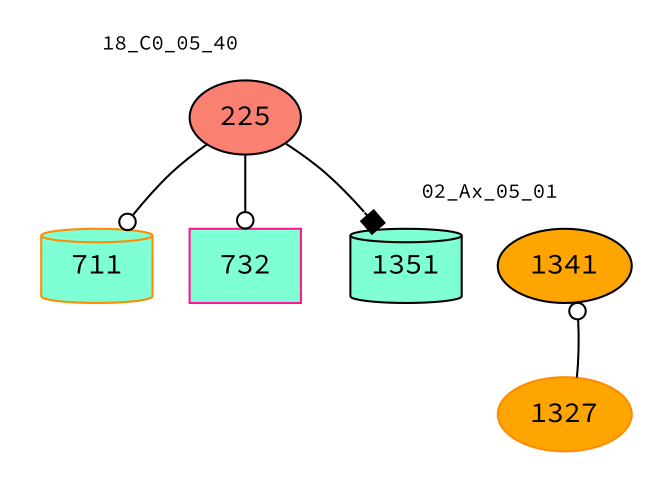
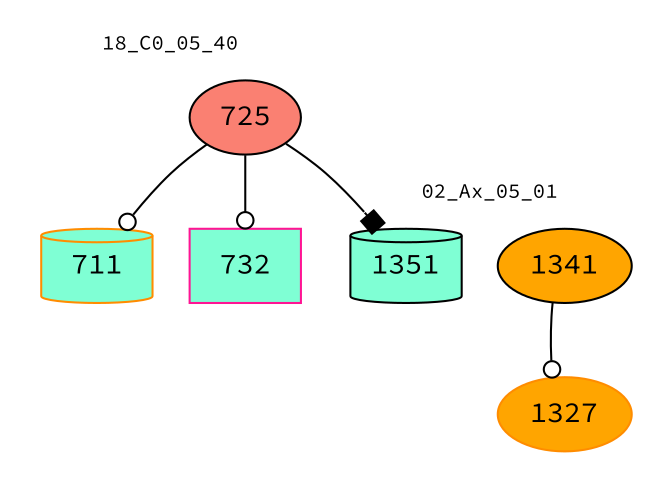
(245, 117) -> (245, 117)
(579, 349) -> (551, 332)
